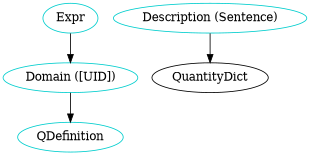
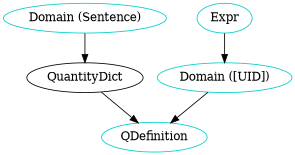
(210, 18) -> (85, 18)
none -> (117, 105)
